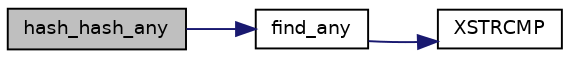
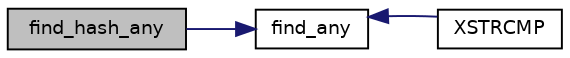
(97, 29) -> (97, 29)
(393, 42) -> (413, 16)
